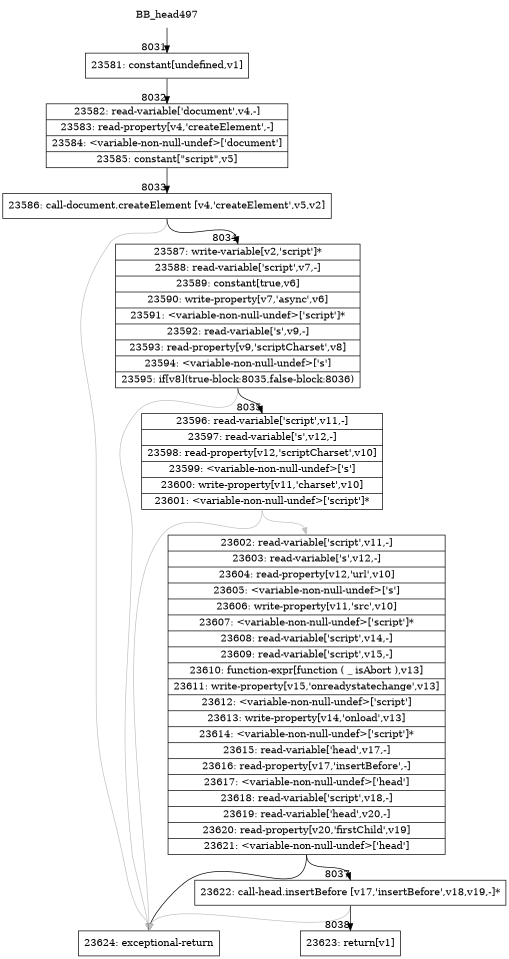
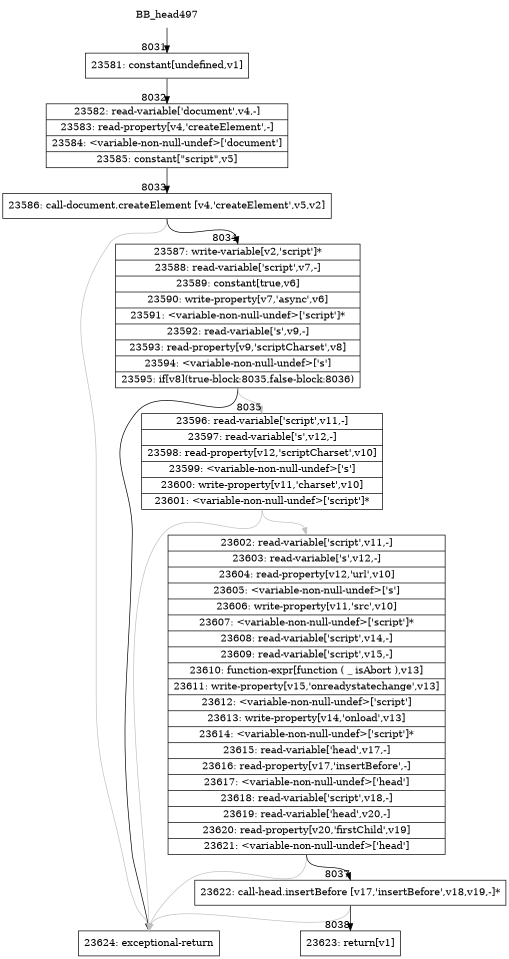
(247, 399) -> (247, 399)
(130, 608) -> (130, 608)
(225, 872) -> (225, 872)
